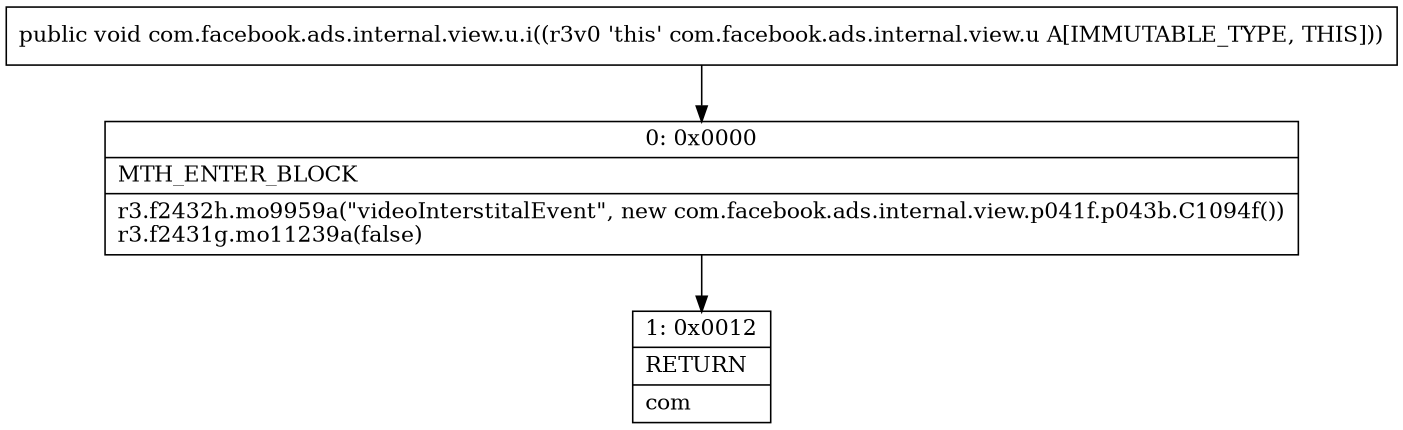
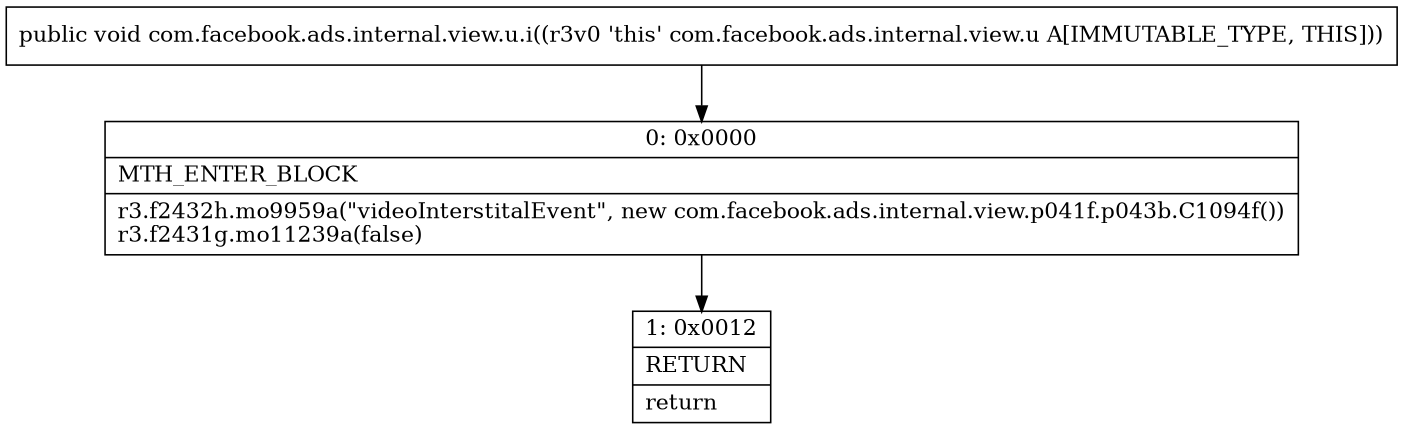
(669, 403) -> (681, 403)
